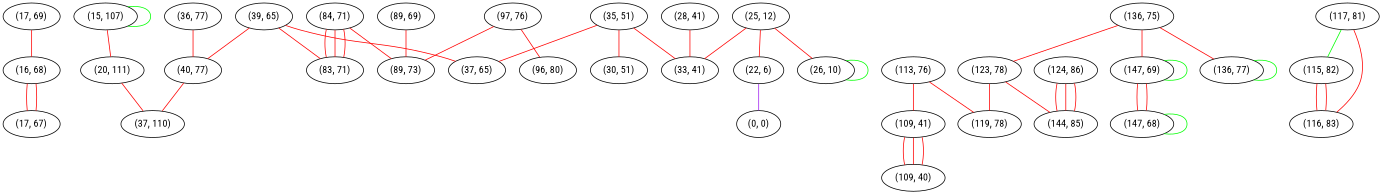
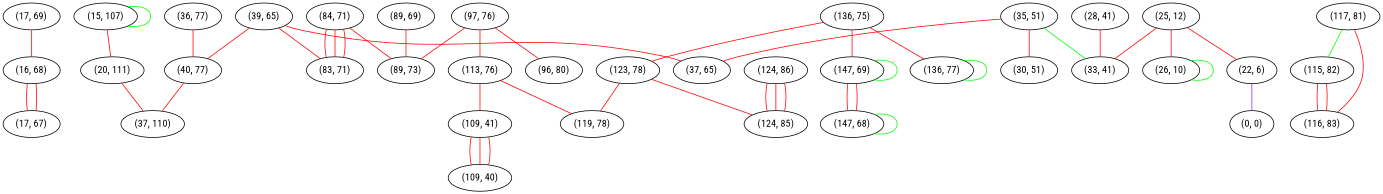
none -> (480, 39)
(654, 43) -> (1065, 43)
(1066, 124) -> (776, 124)
